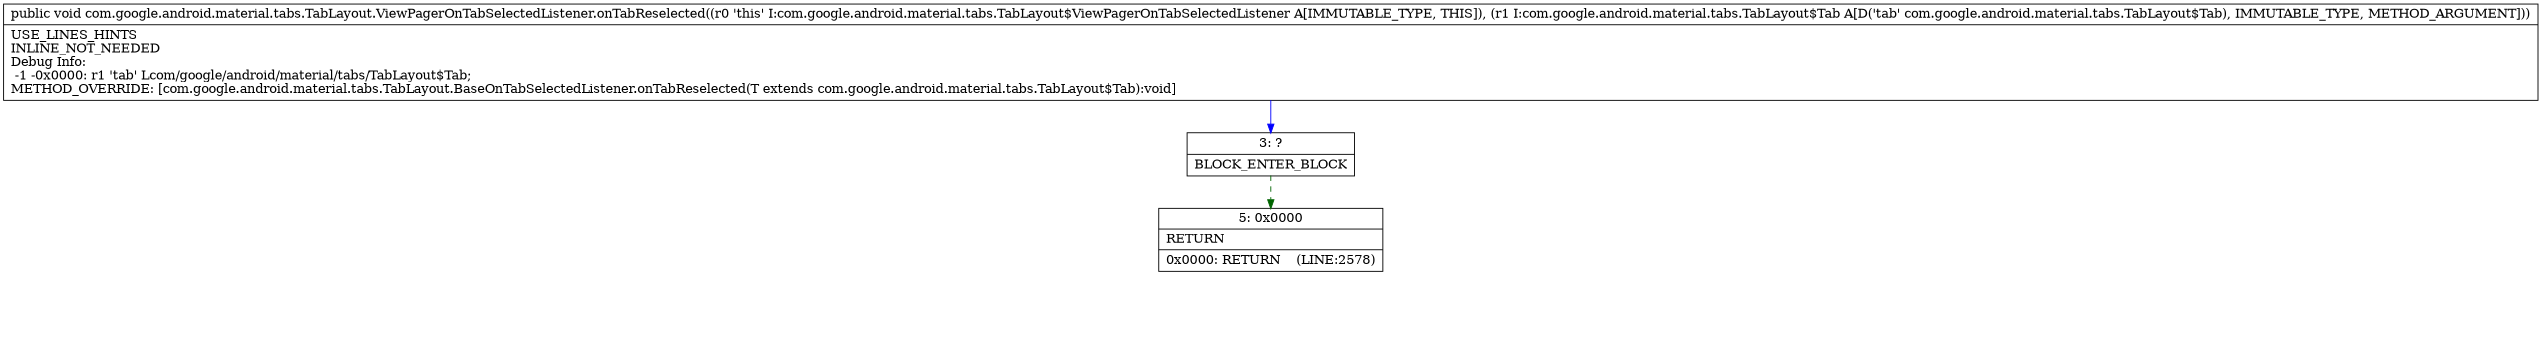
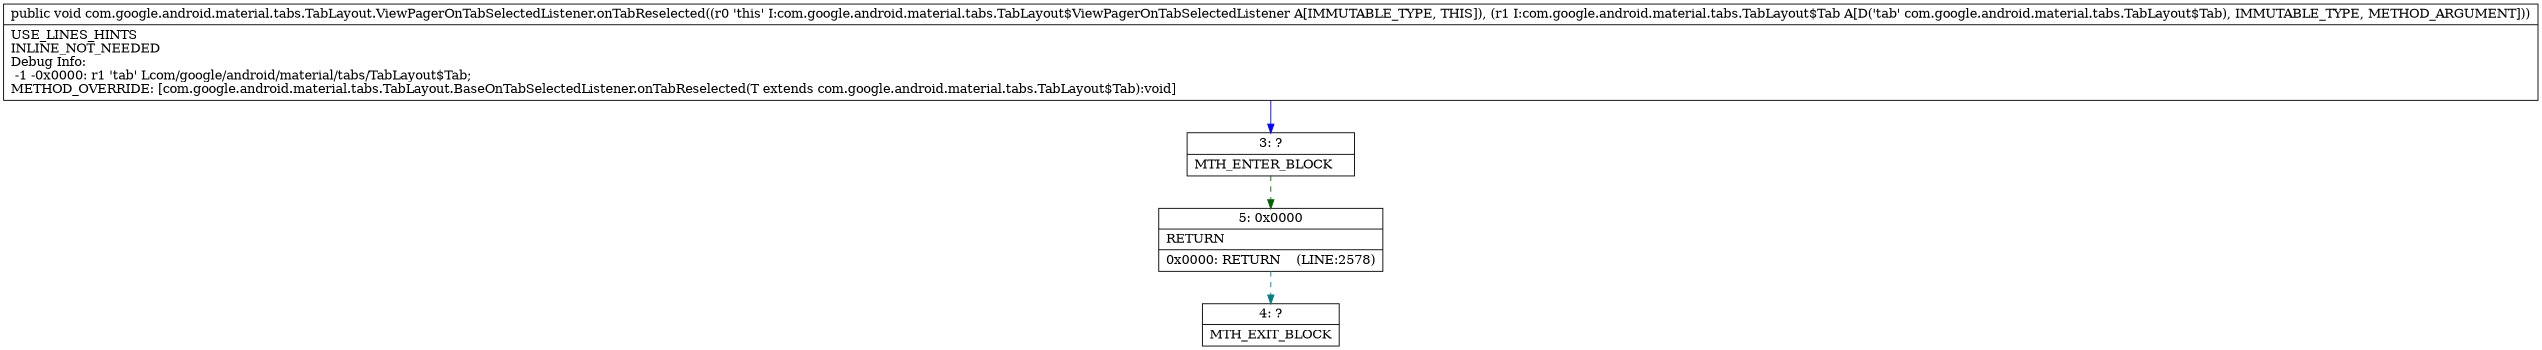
(1271, 165) -> (1264, 165)
none -> (1271, 325)
